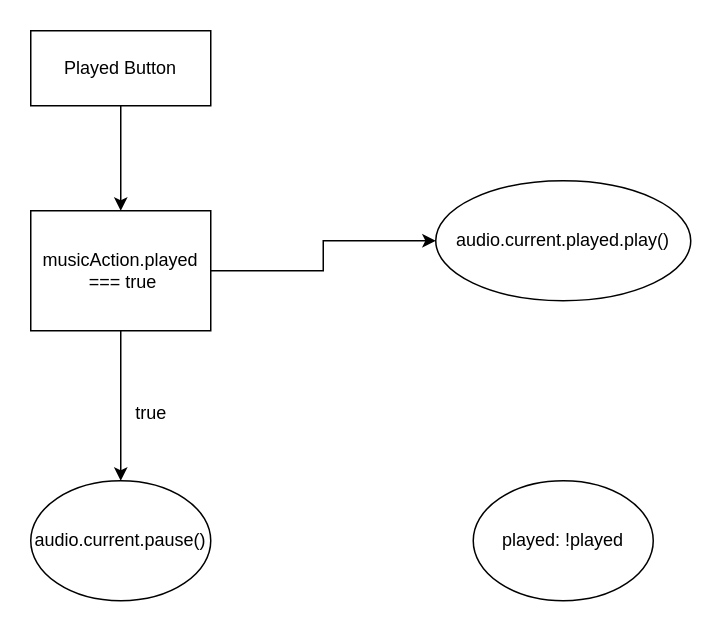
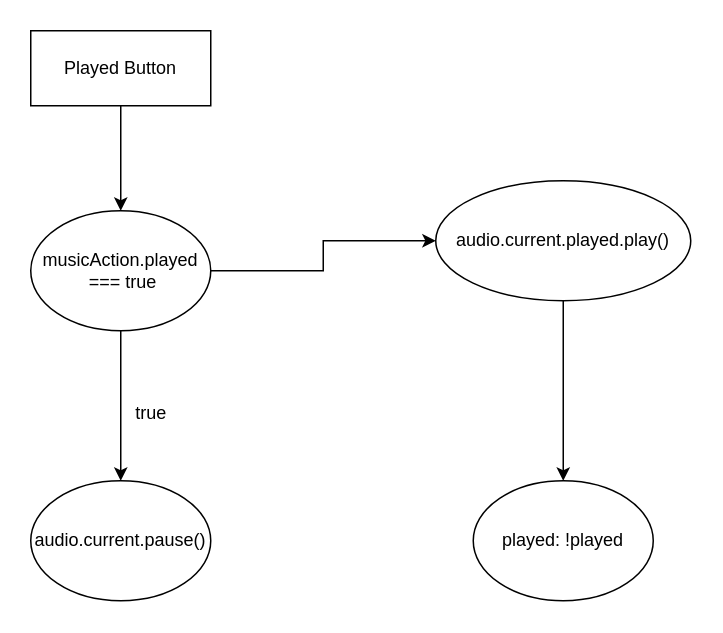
(121, 271) -> (121, 271)
none -> (563, 386)
